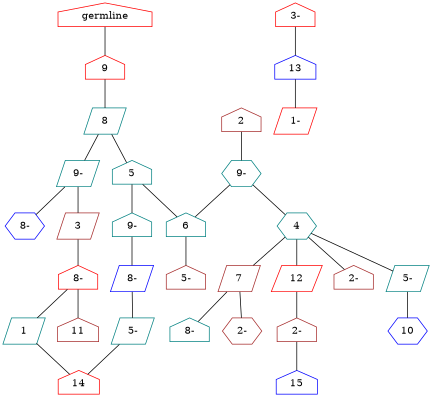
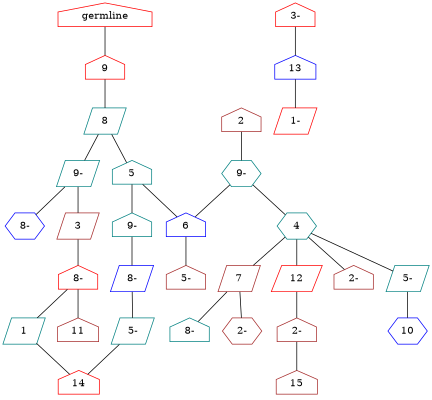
(186, 226) -> (186, 226)
(297, 384) -> (297, 384)
